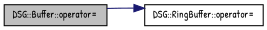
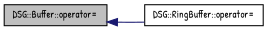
(120, 8) -> (131, 22)
